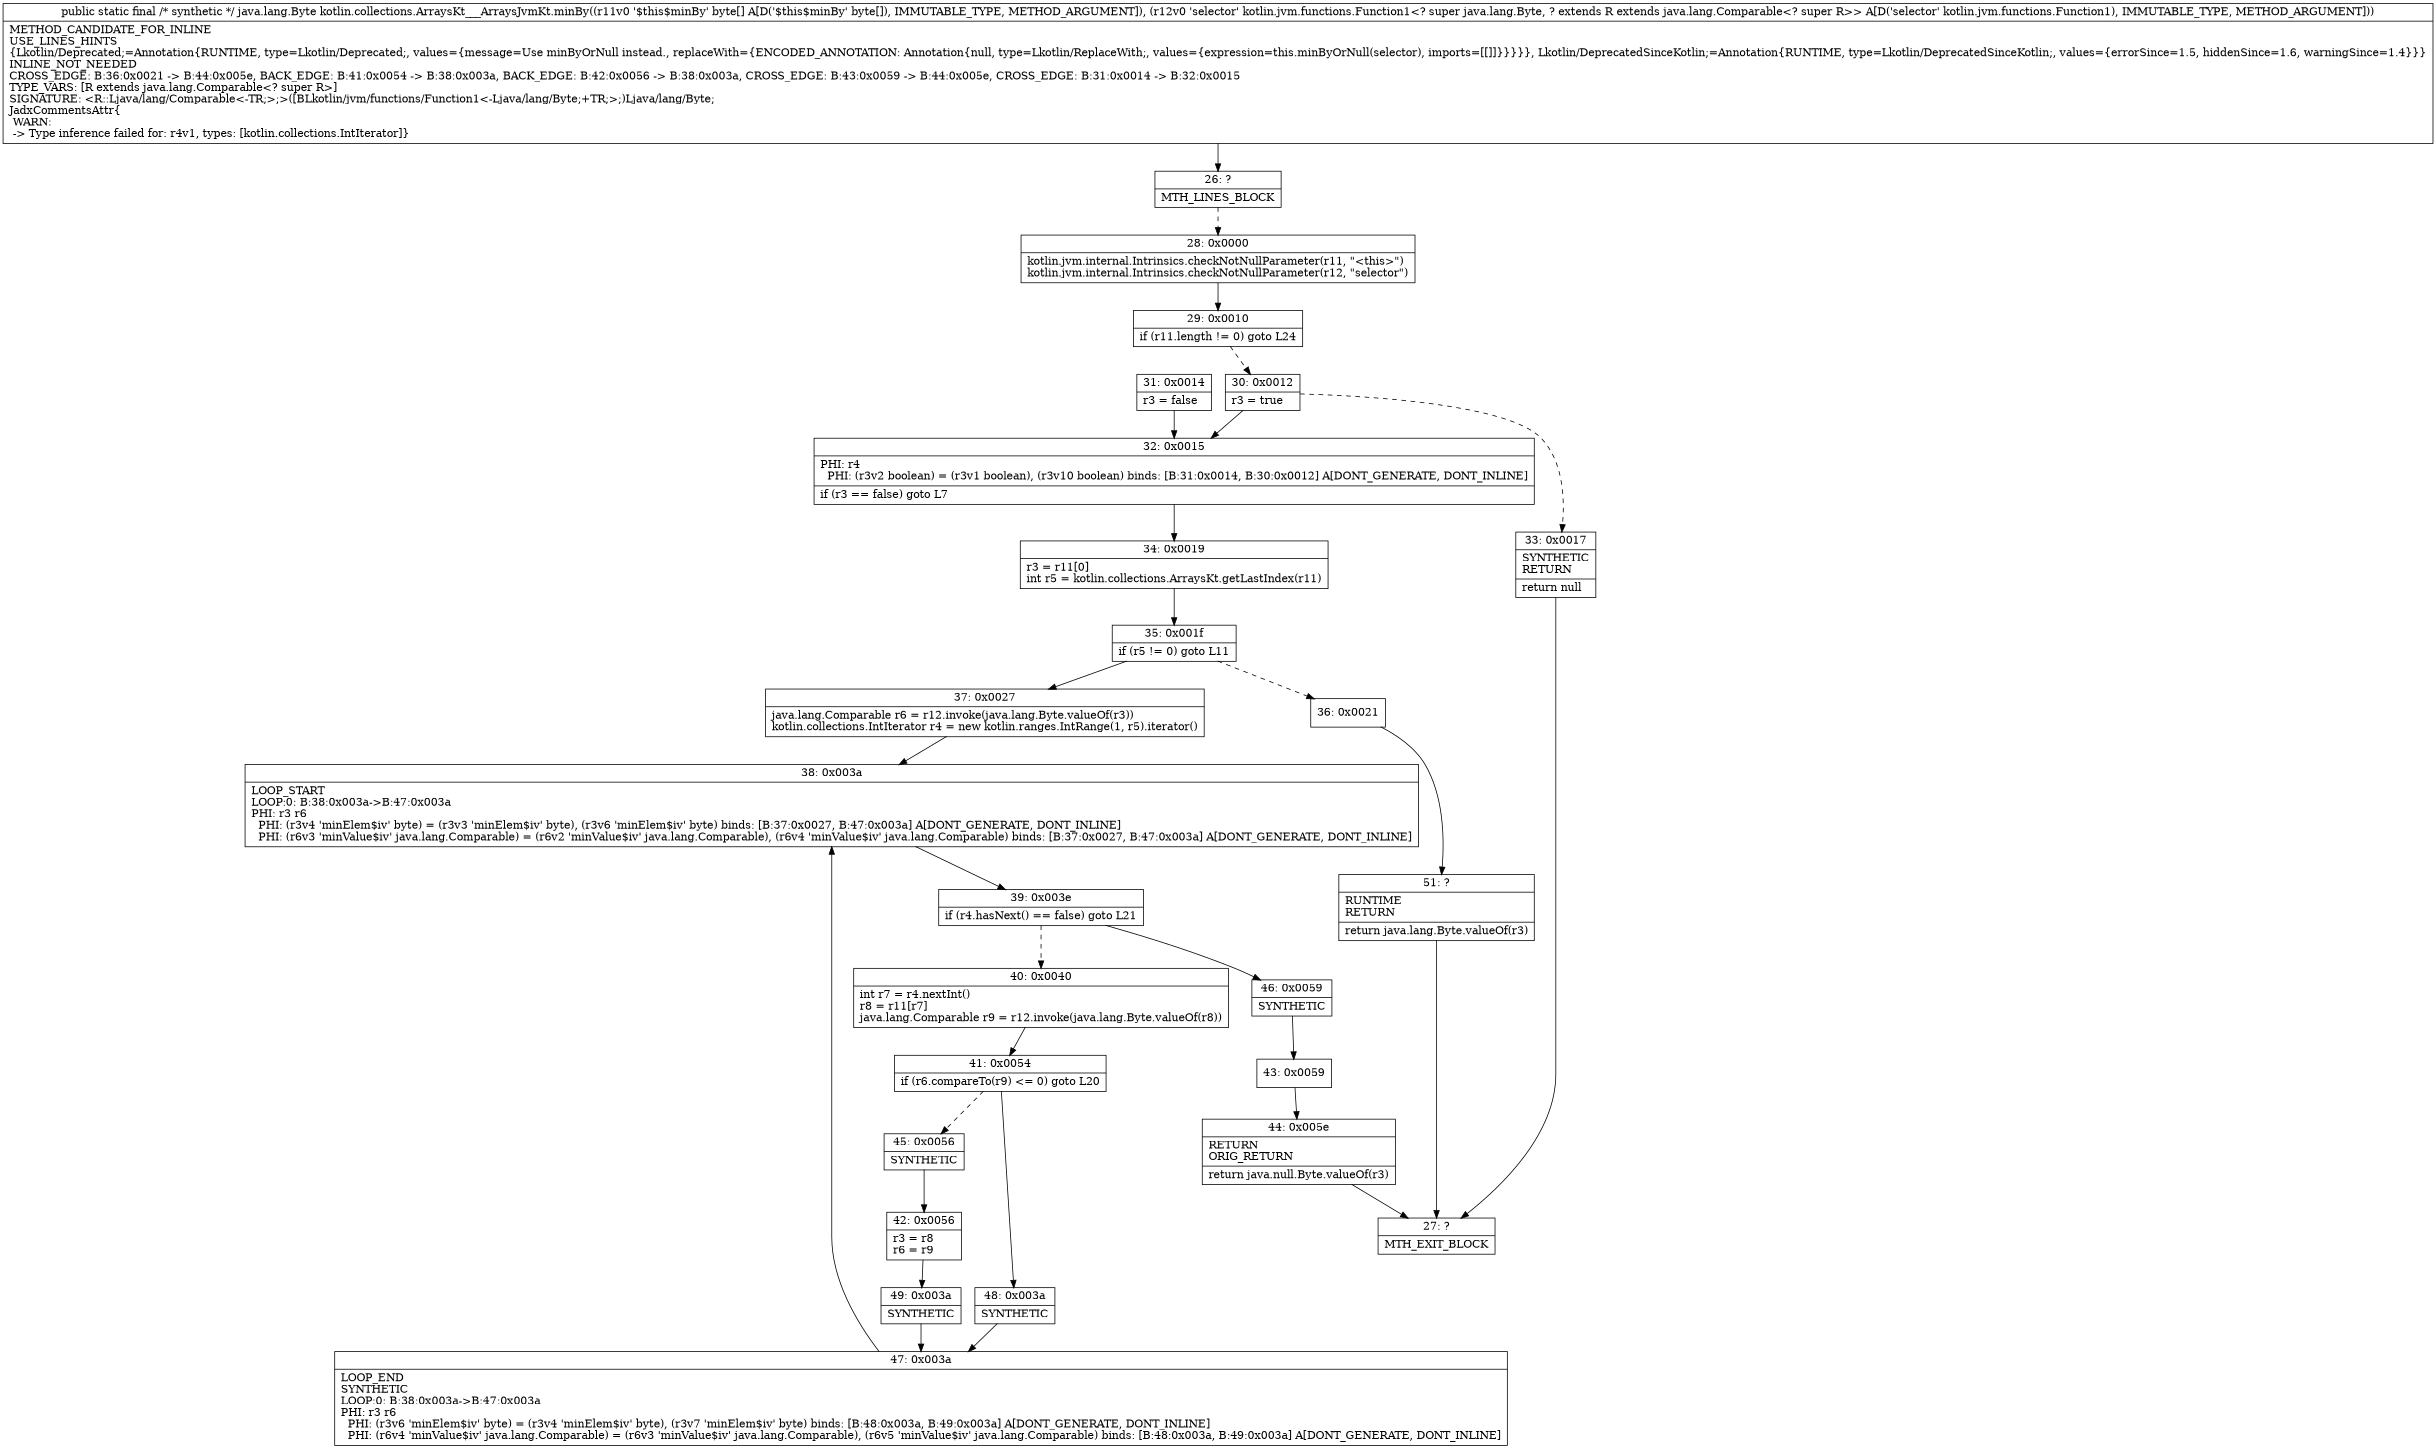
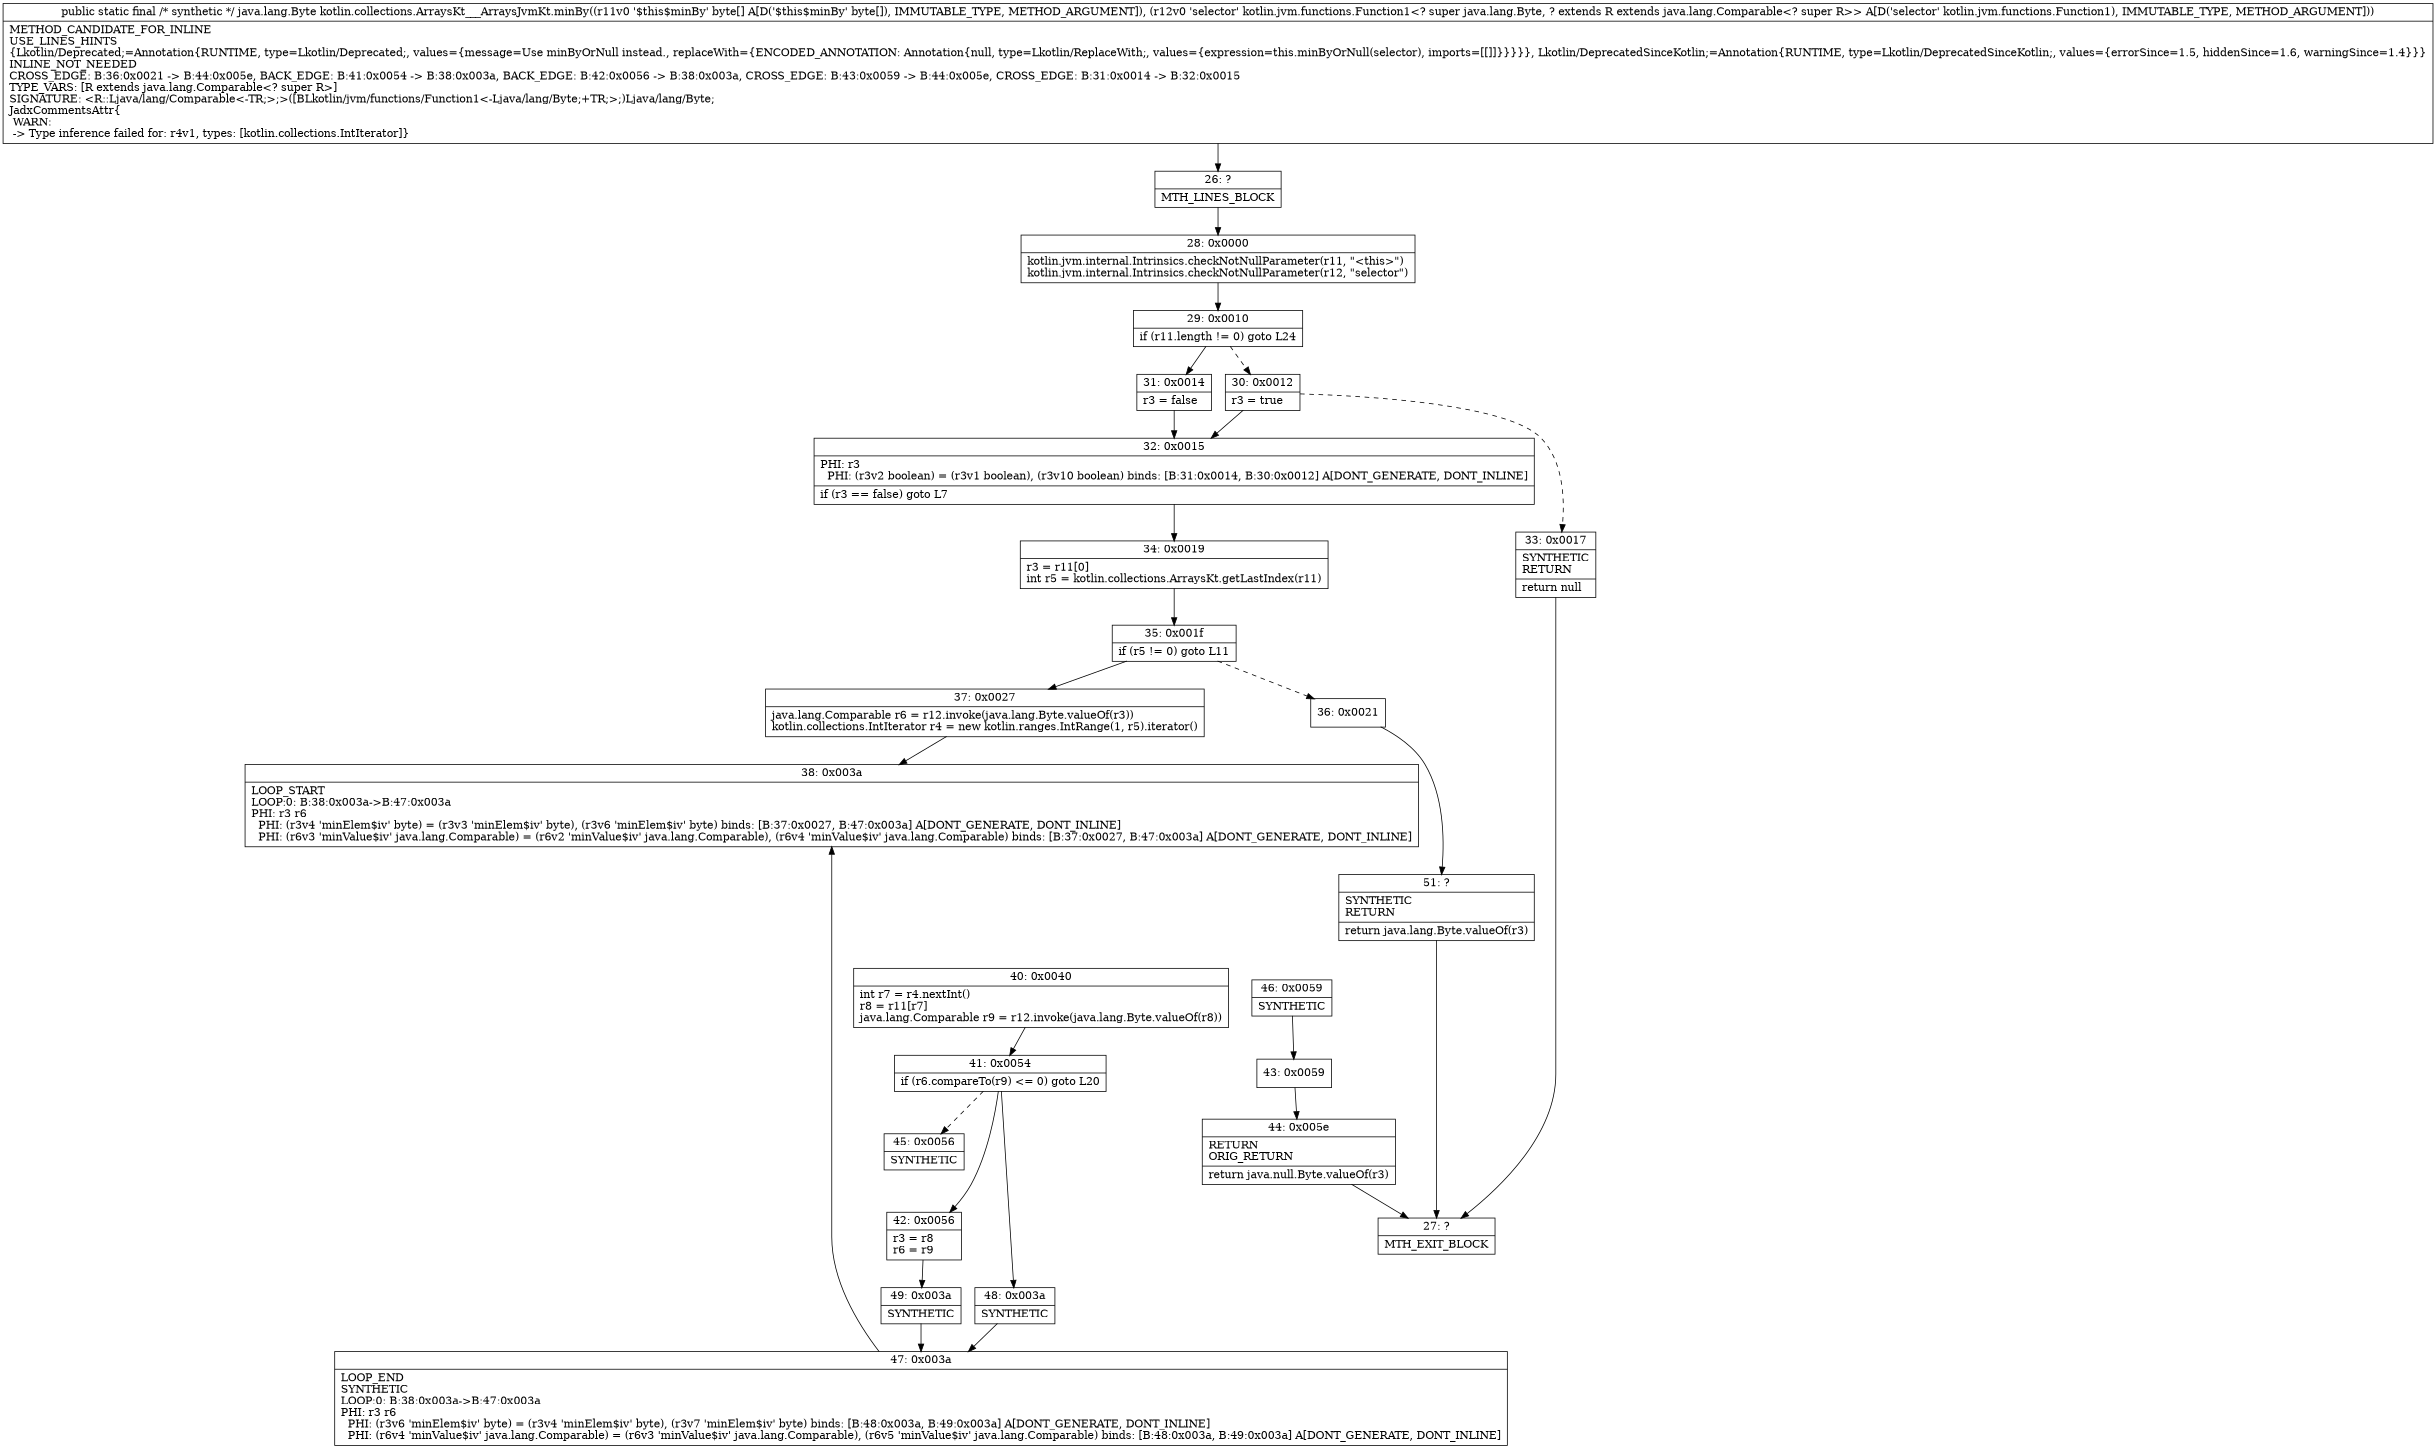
(1218, 217) -> (1218, 217)
none -> (1198, 357)
(842, 465) -> (842, 465)
(1373, 901) -> (1379, 901)
(1041, 908) -> none
(924, 1187) -> (985, 1152)
